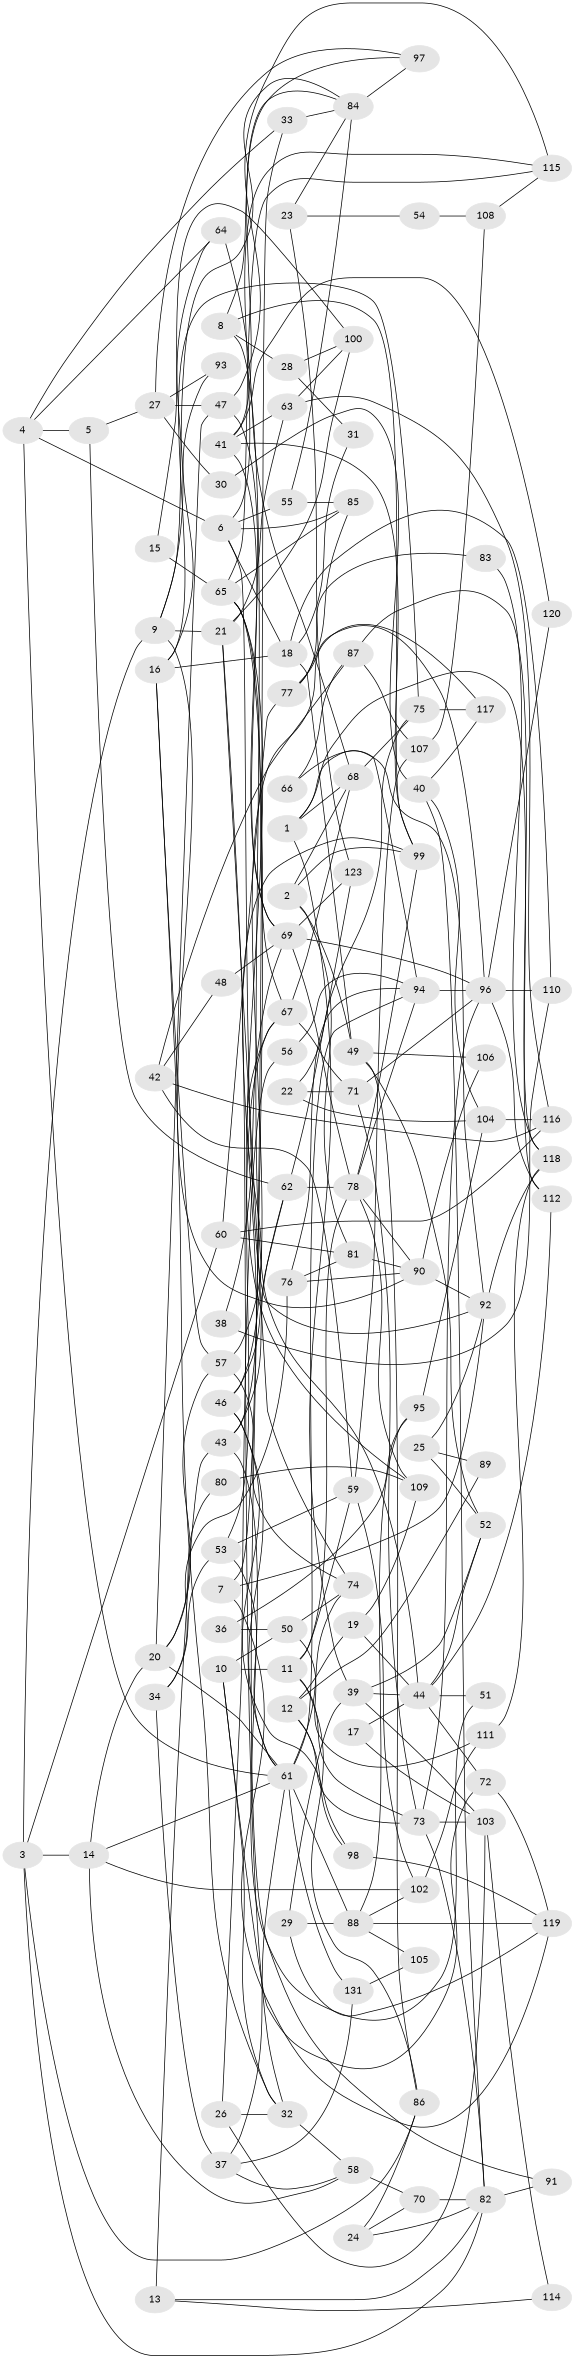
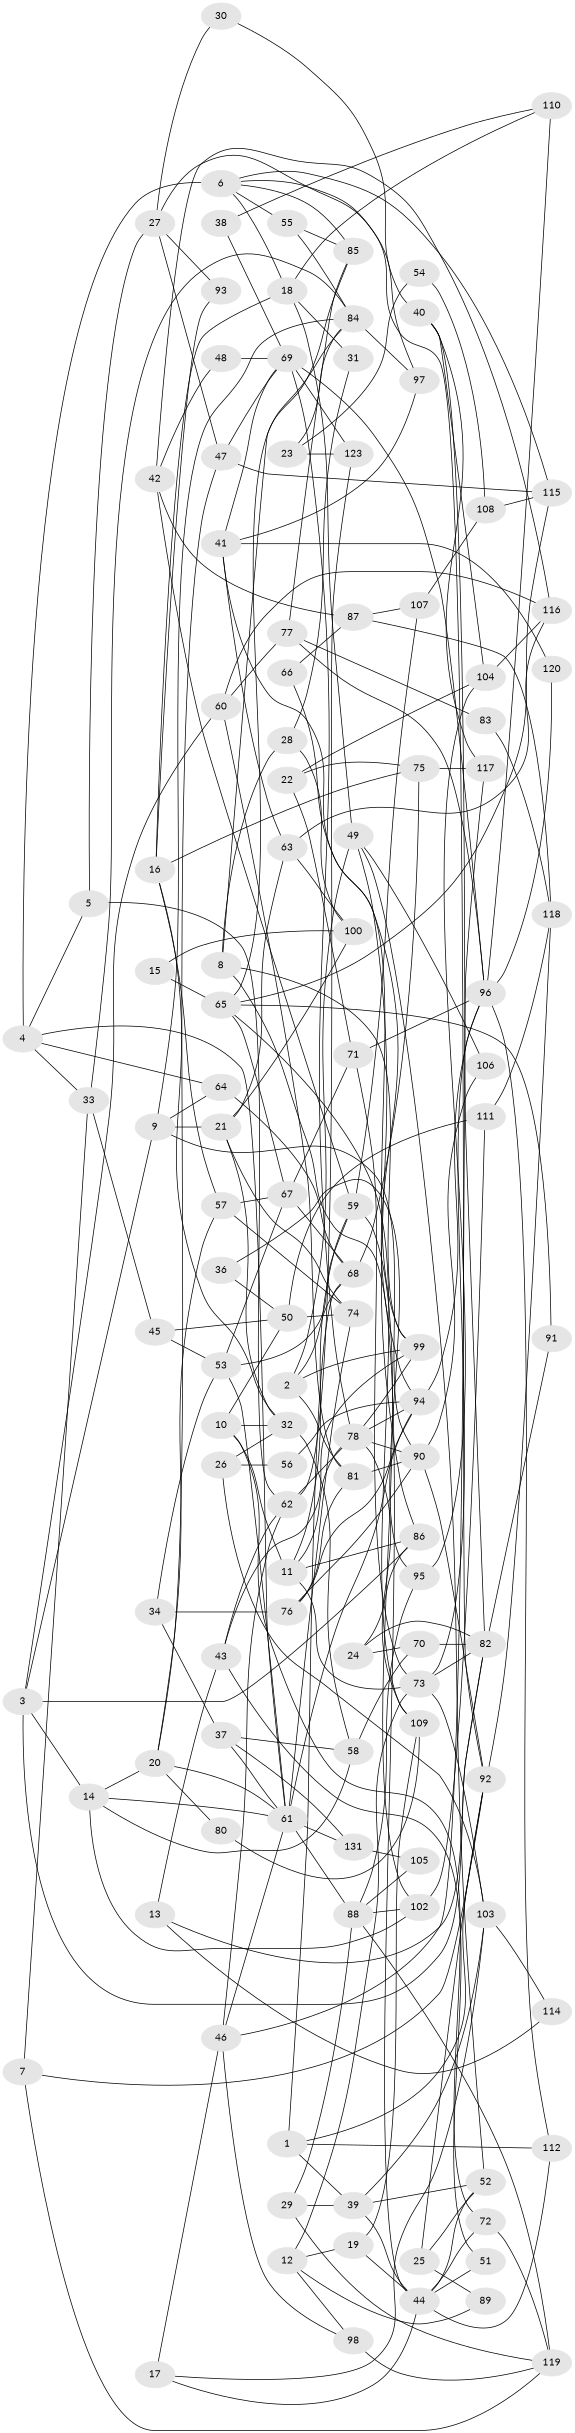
none -> (155, 1332)
none -> (188, 2206)
